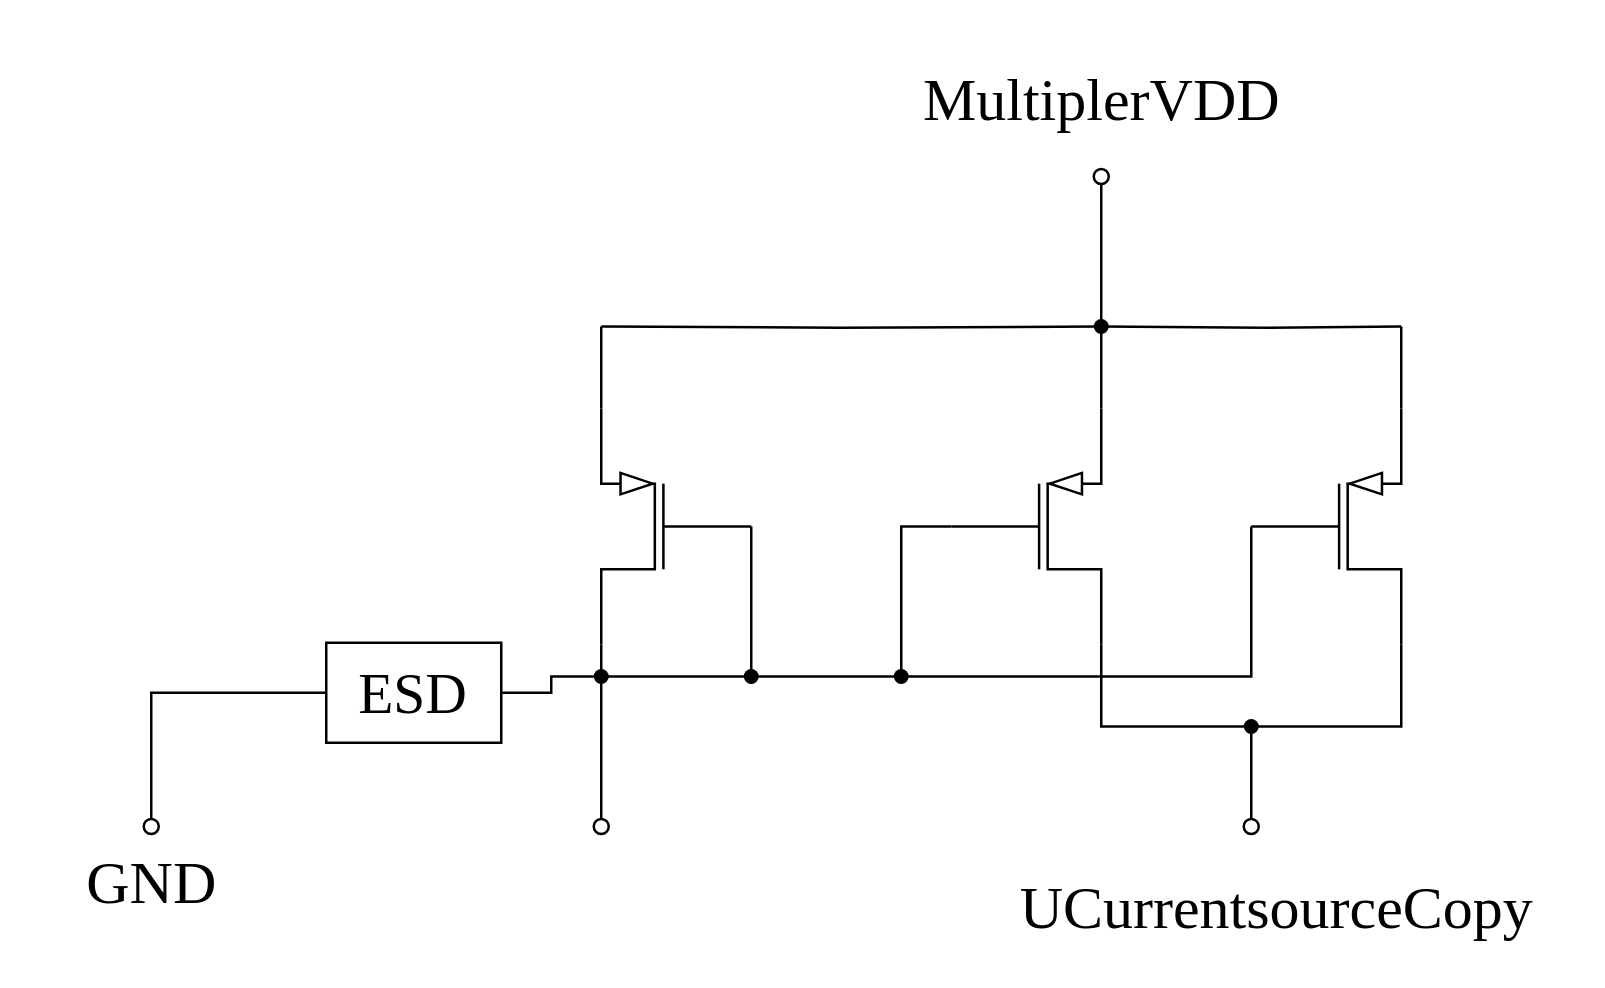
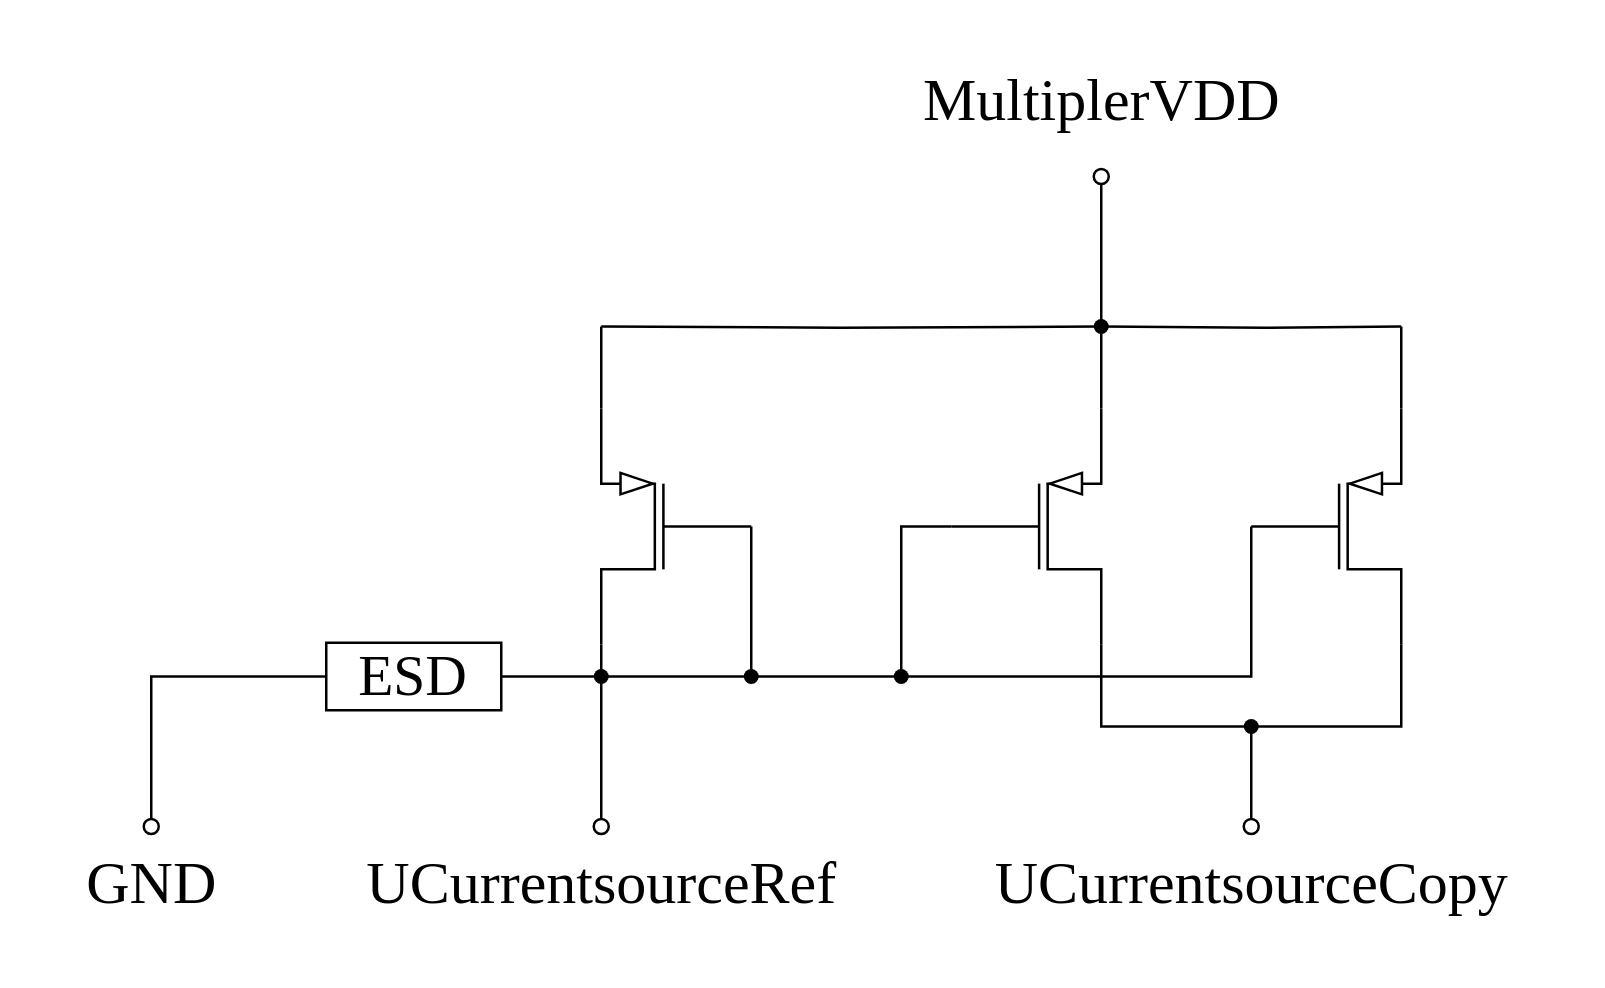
(414, 693) -> (414, 676)
none -> (601, 884)
(1276, 909) -> (1251, 884)
